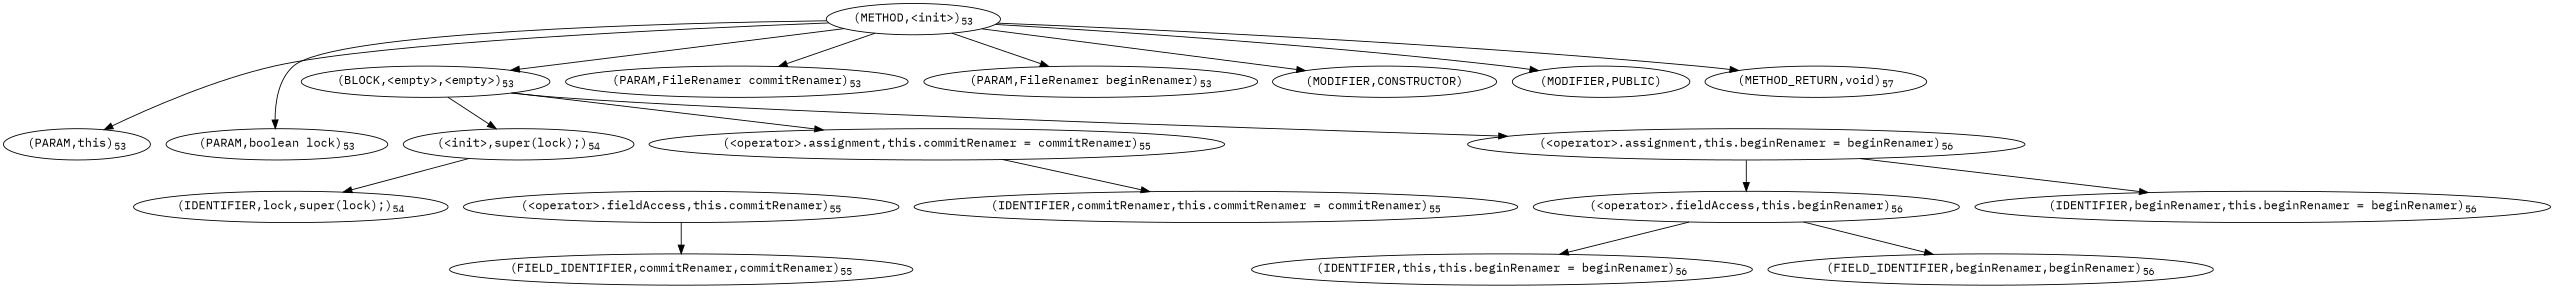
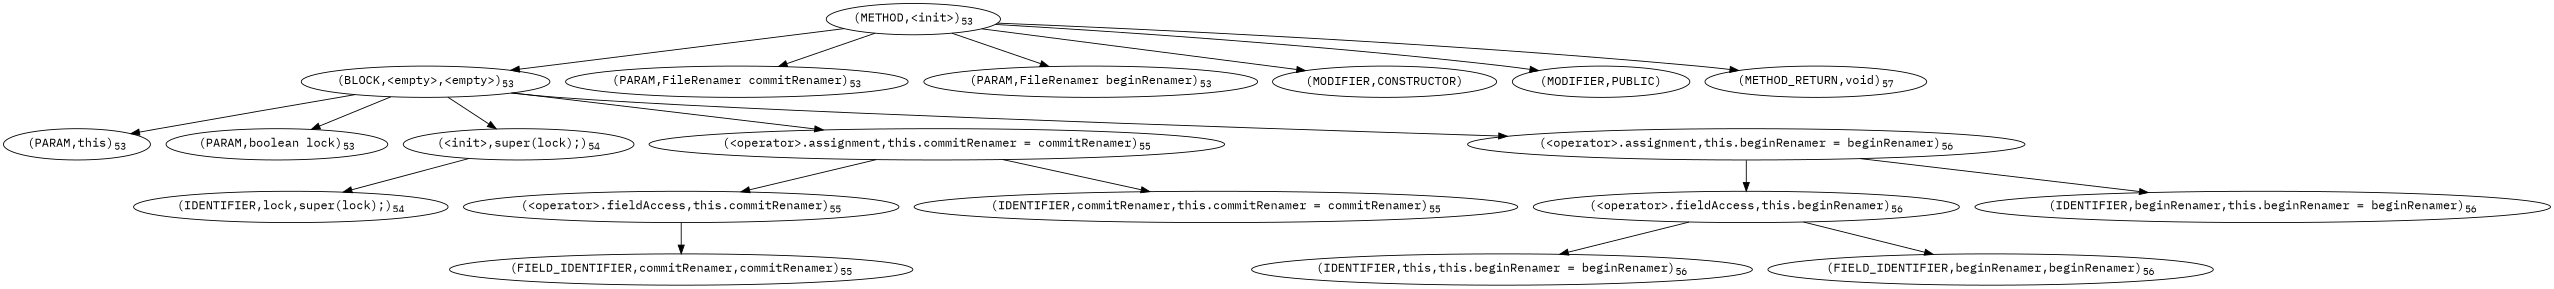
(529, 31) -> (355, 111)
(464, 43) -> (247, 113)
none -> (813, 175)
